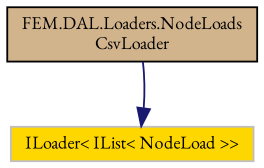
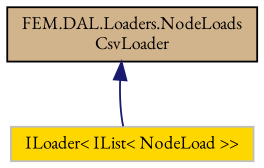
(144, 85) -> (120, 103)
